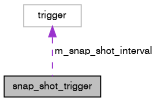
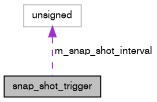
(52, 16) -> (52, 16)
